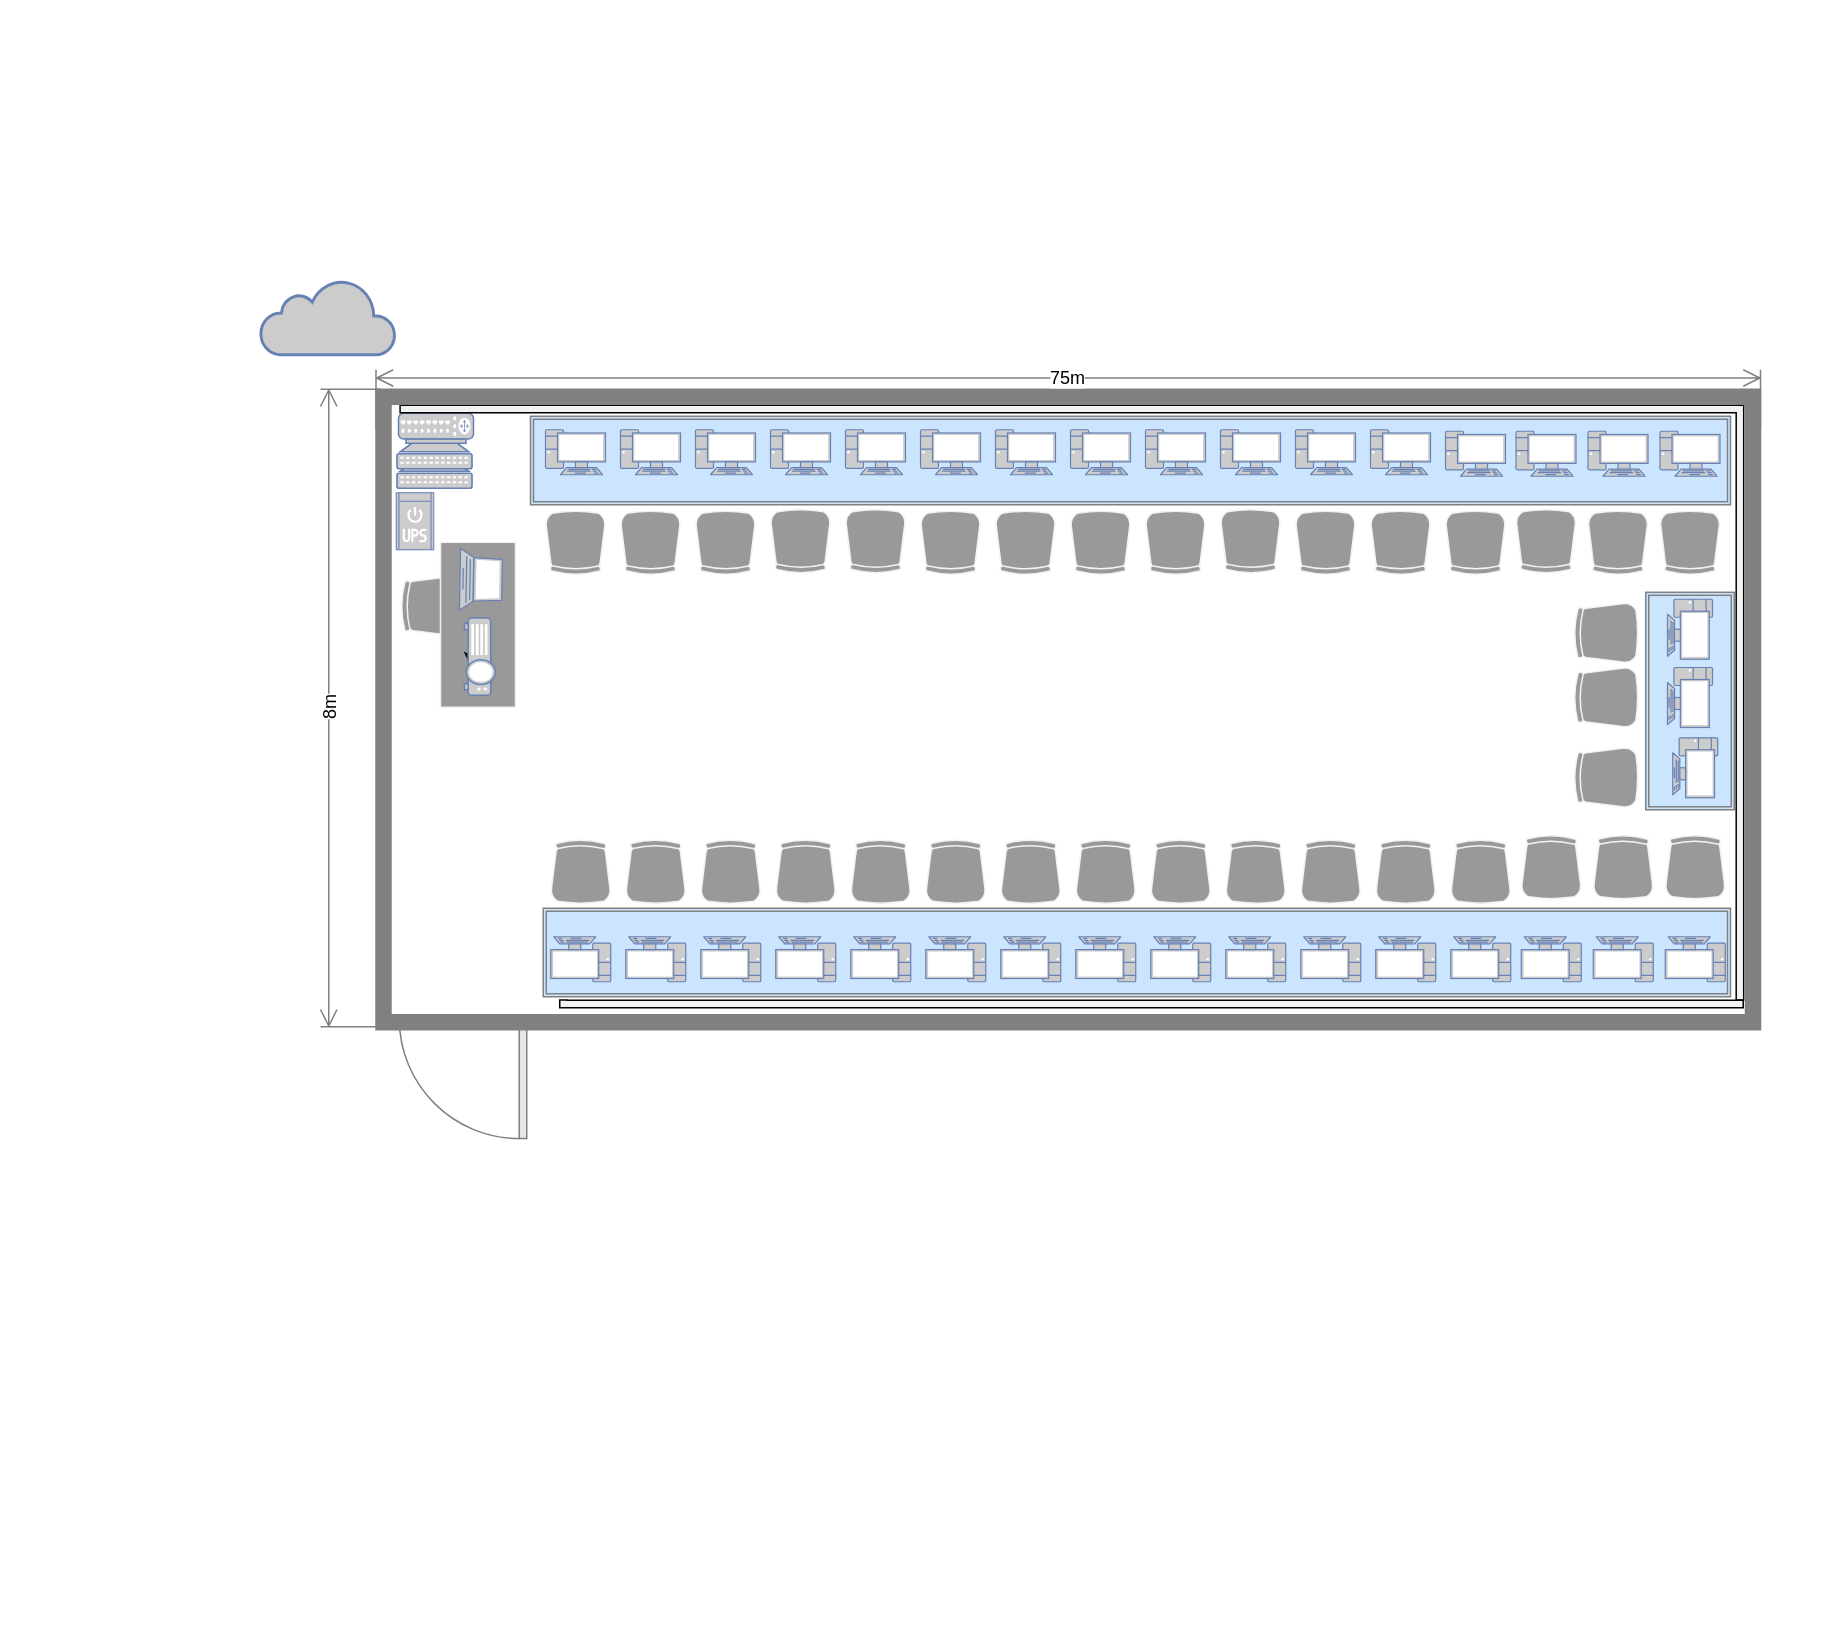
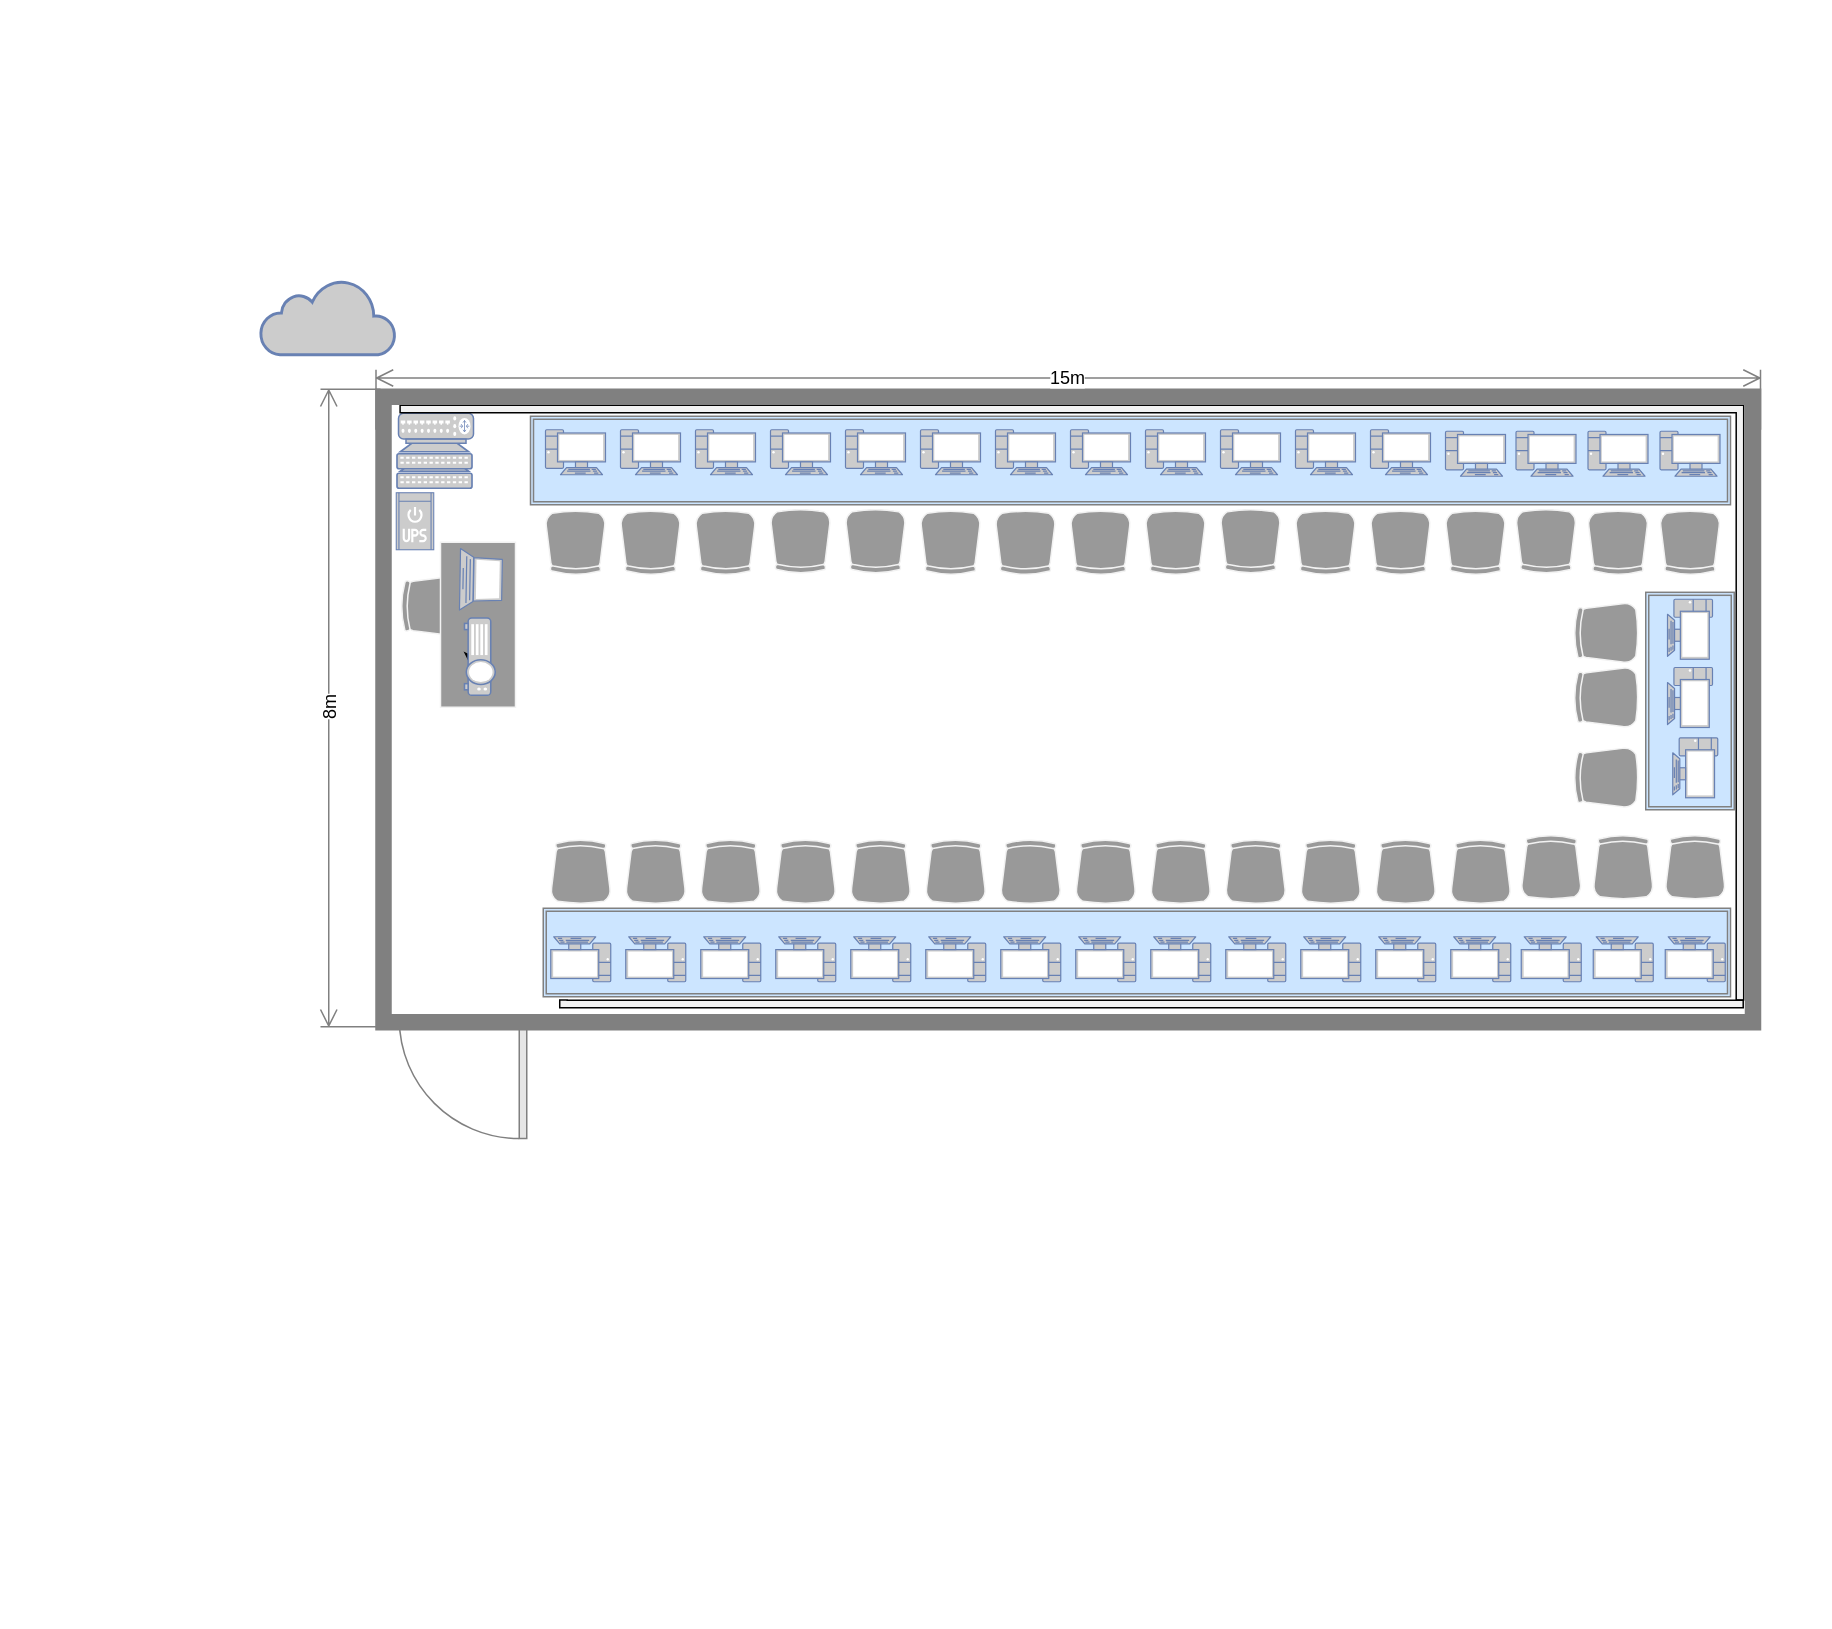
(1068, 379) -> (1068, 379)
